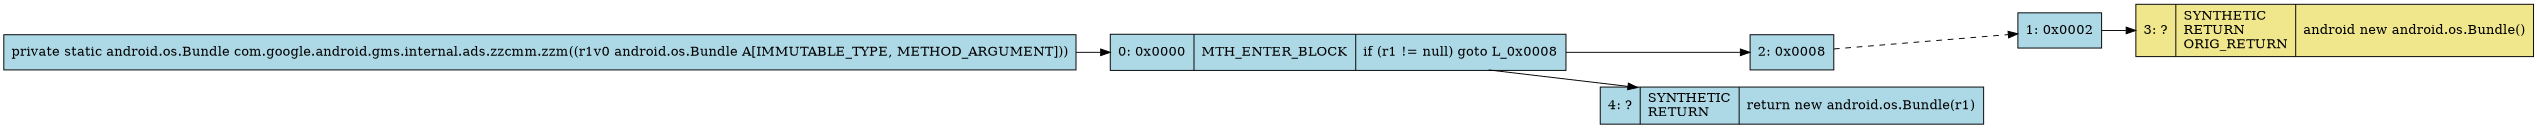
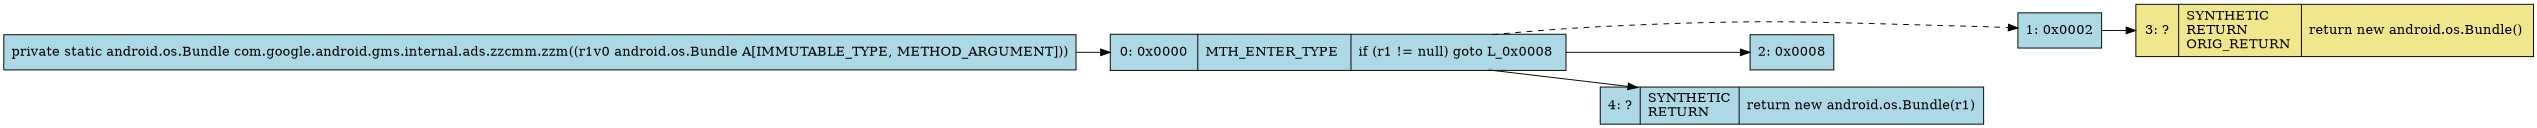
(2415, 30) -> (2416, 30)
(1921, 42) -> (1750, 22)
(1275, 52) -> (1272, 52)
